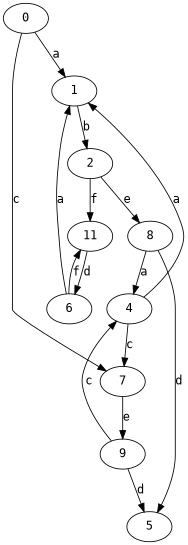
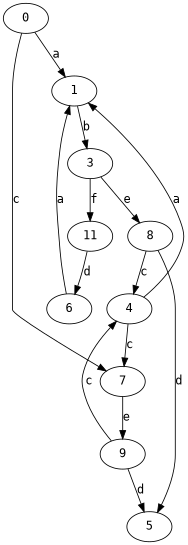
(90, 164) -> (90, 164)
(144, 273) -> (144, 273)
(70, 275) -> none
